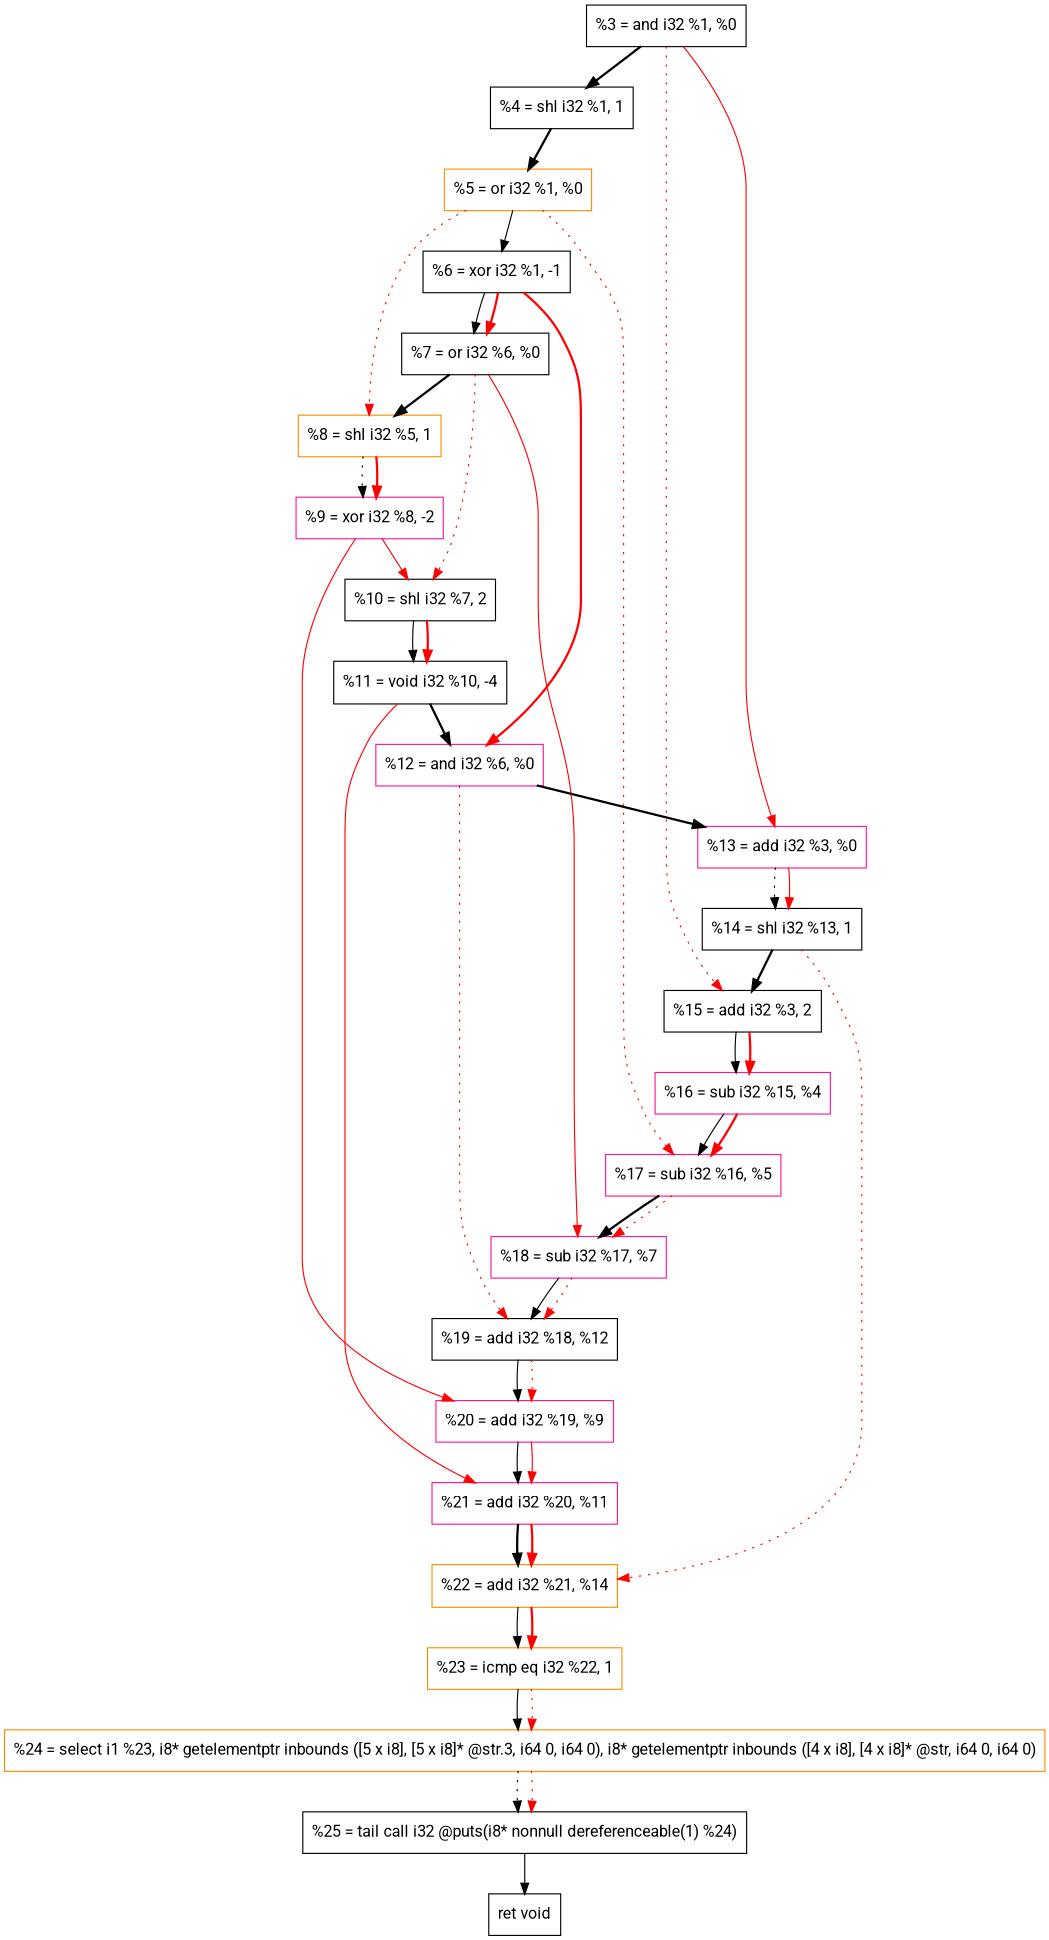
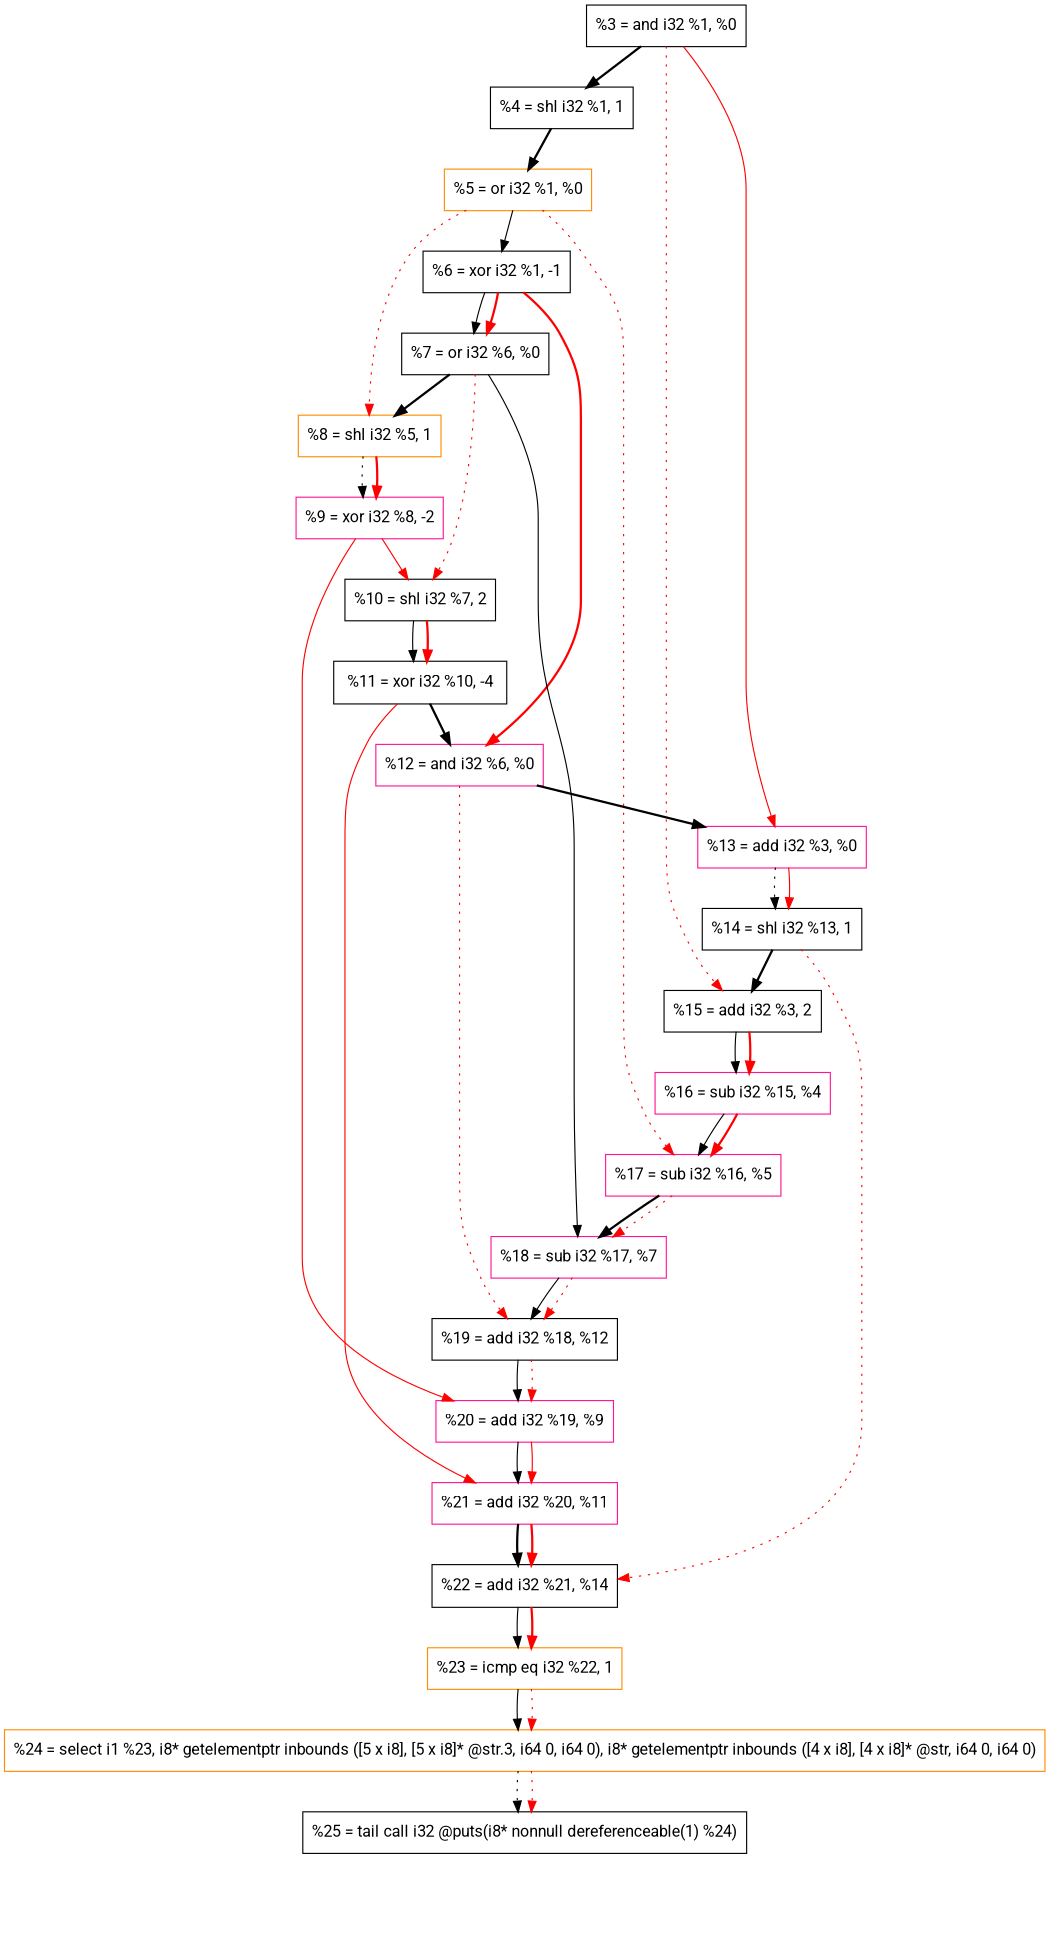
(420, 683) -> (420, 683)
(568, 772) -> (568, 772)
(525, 1586) -> (525, 1586)
(525, 1915) -> none
